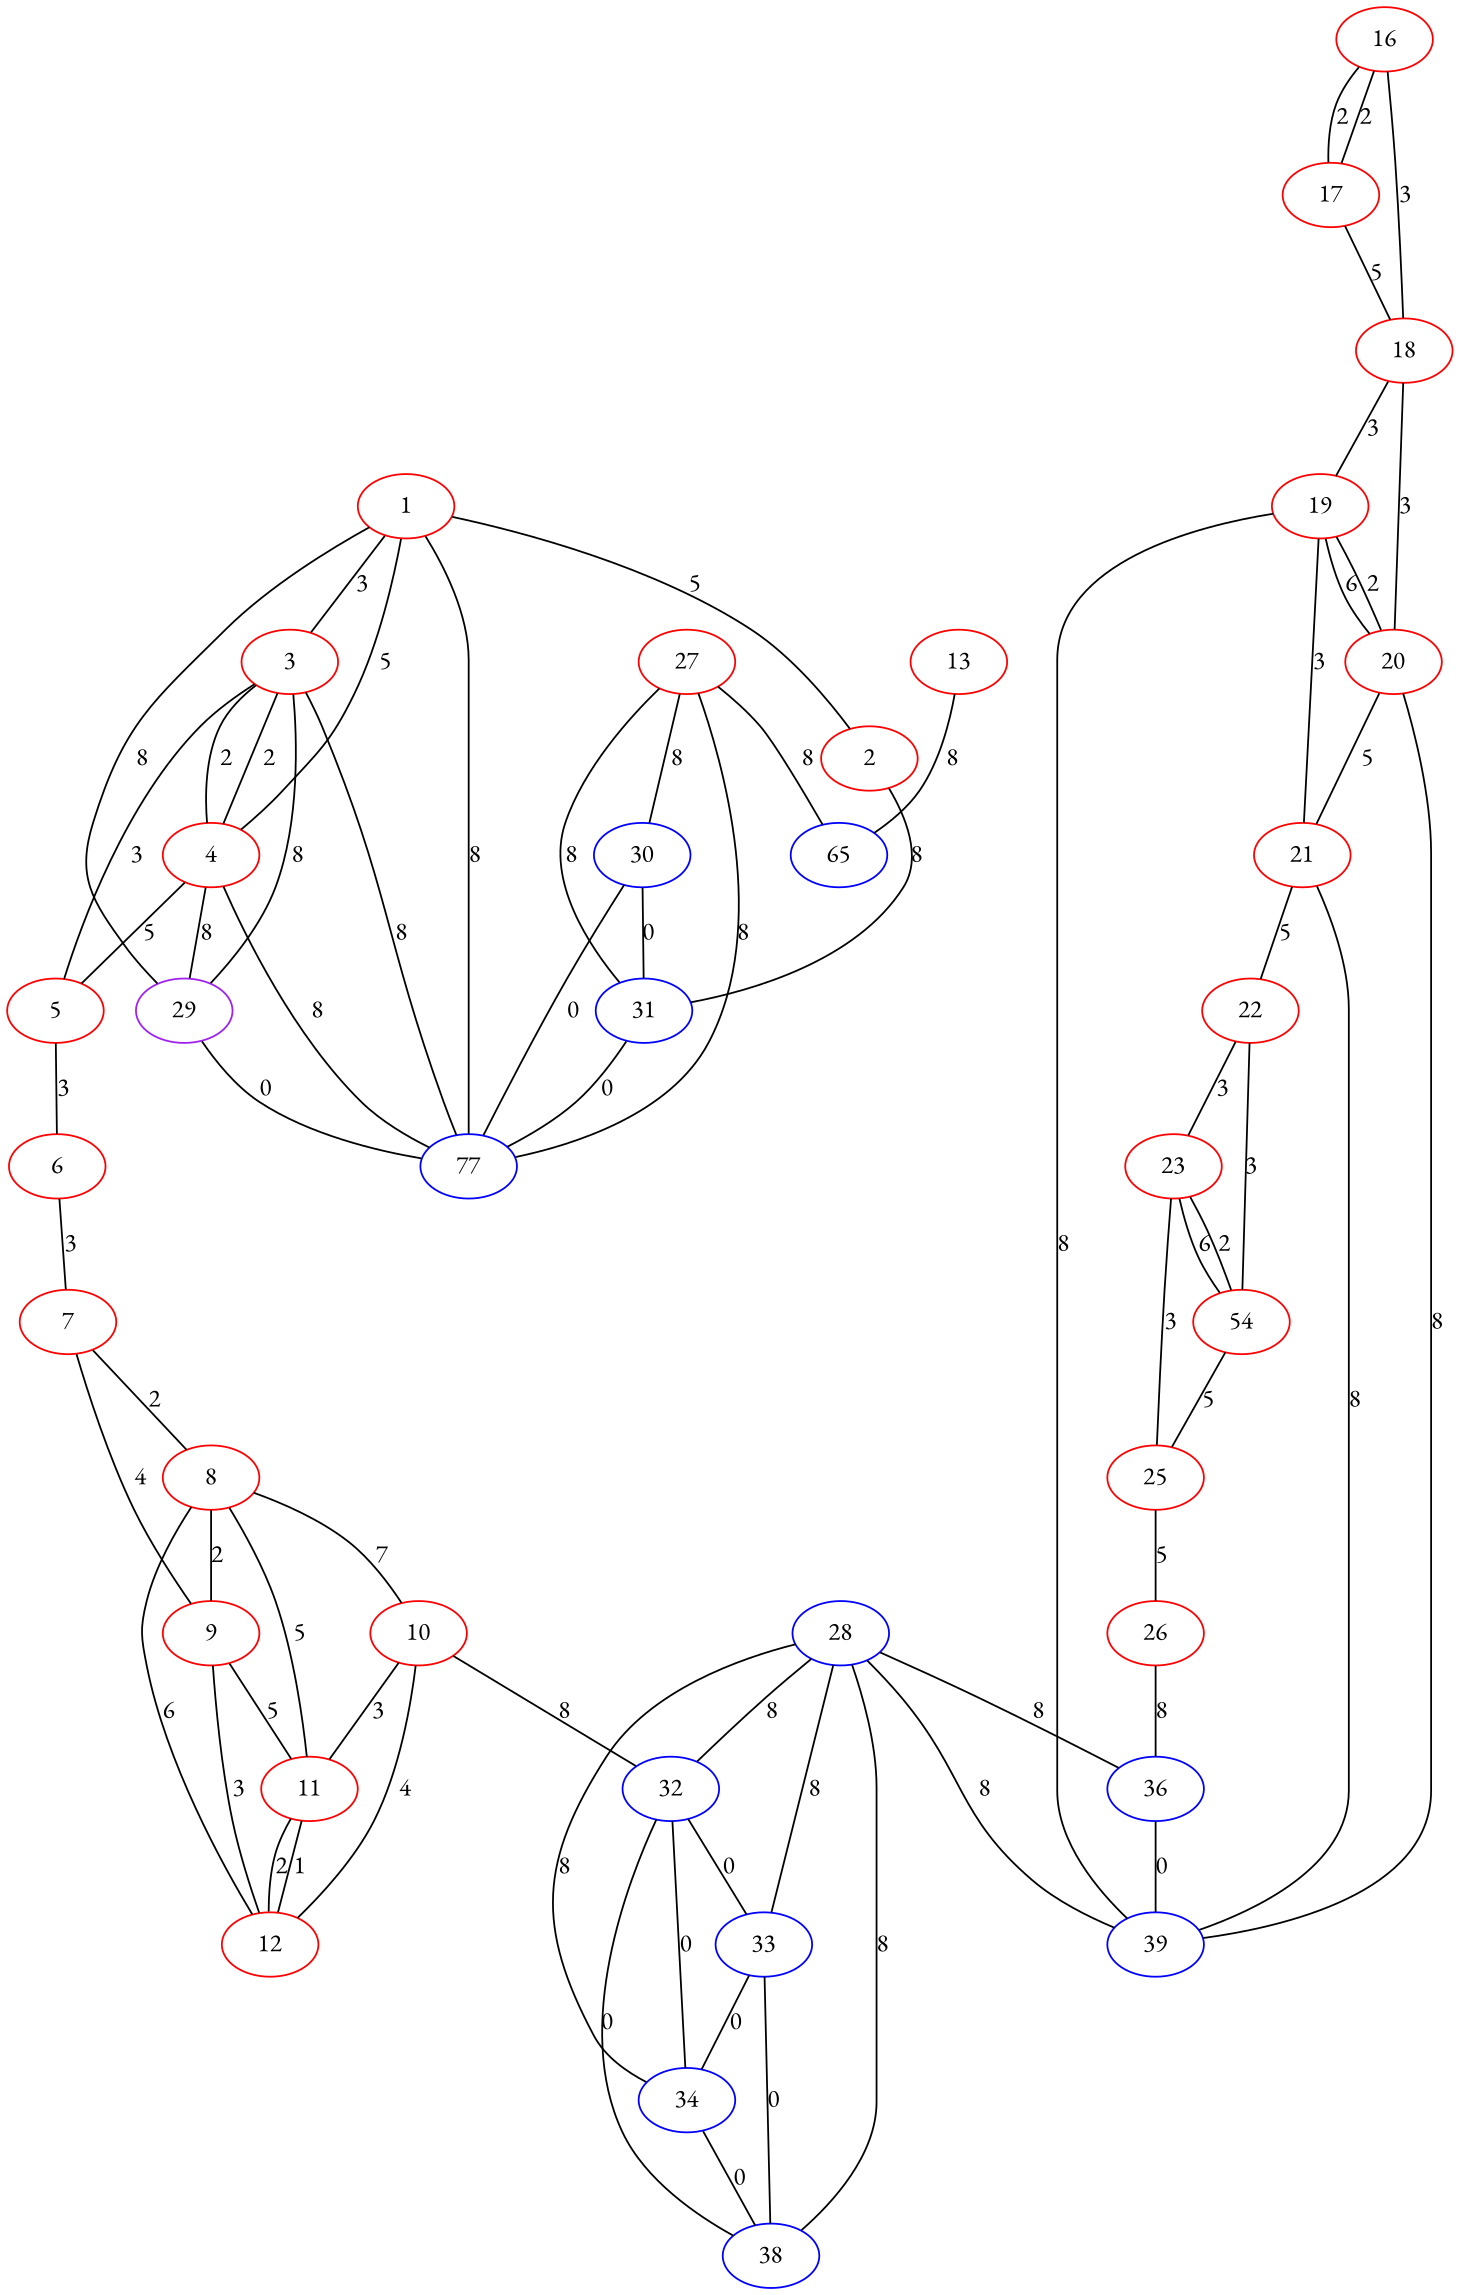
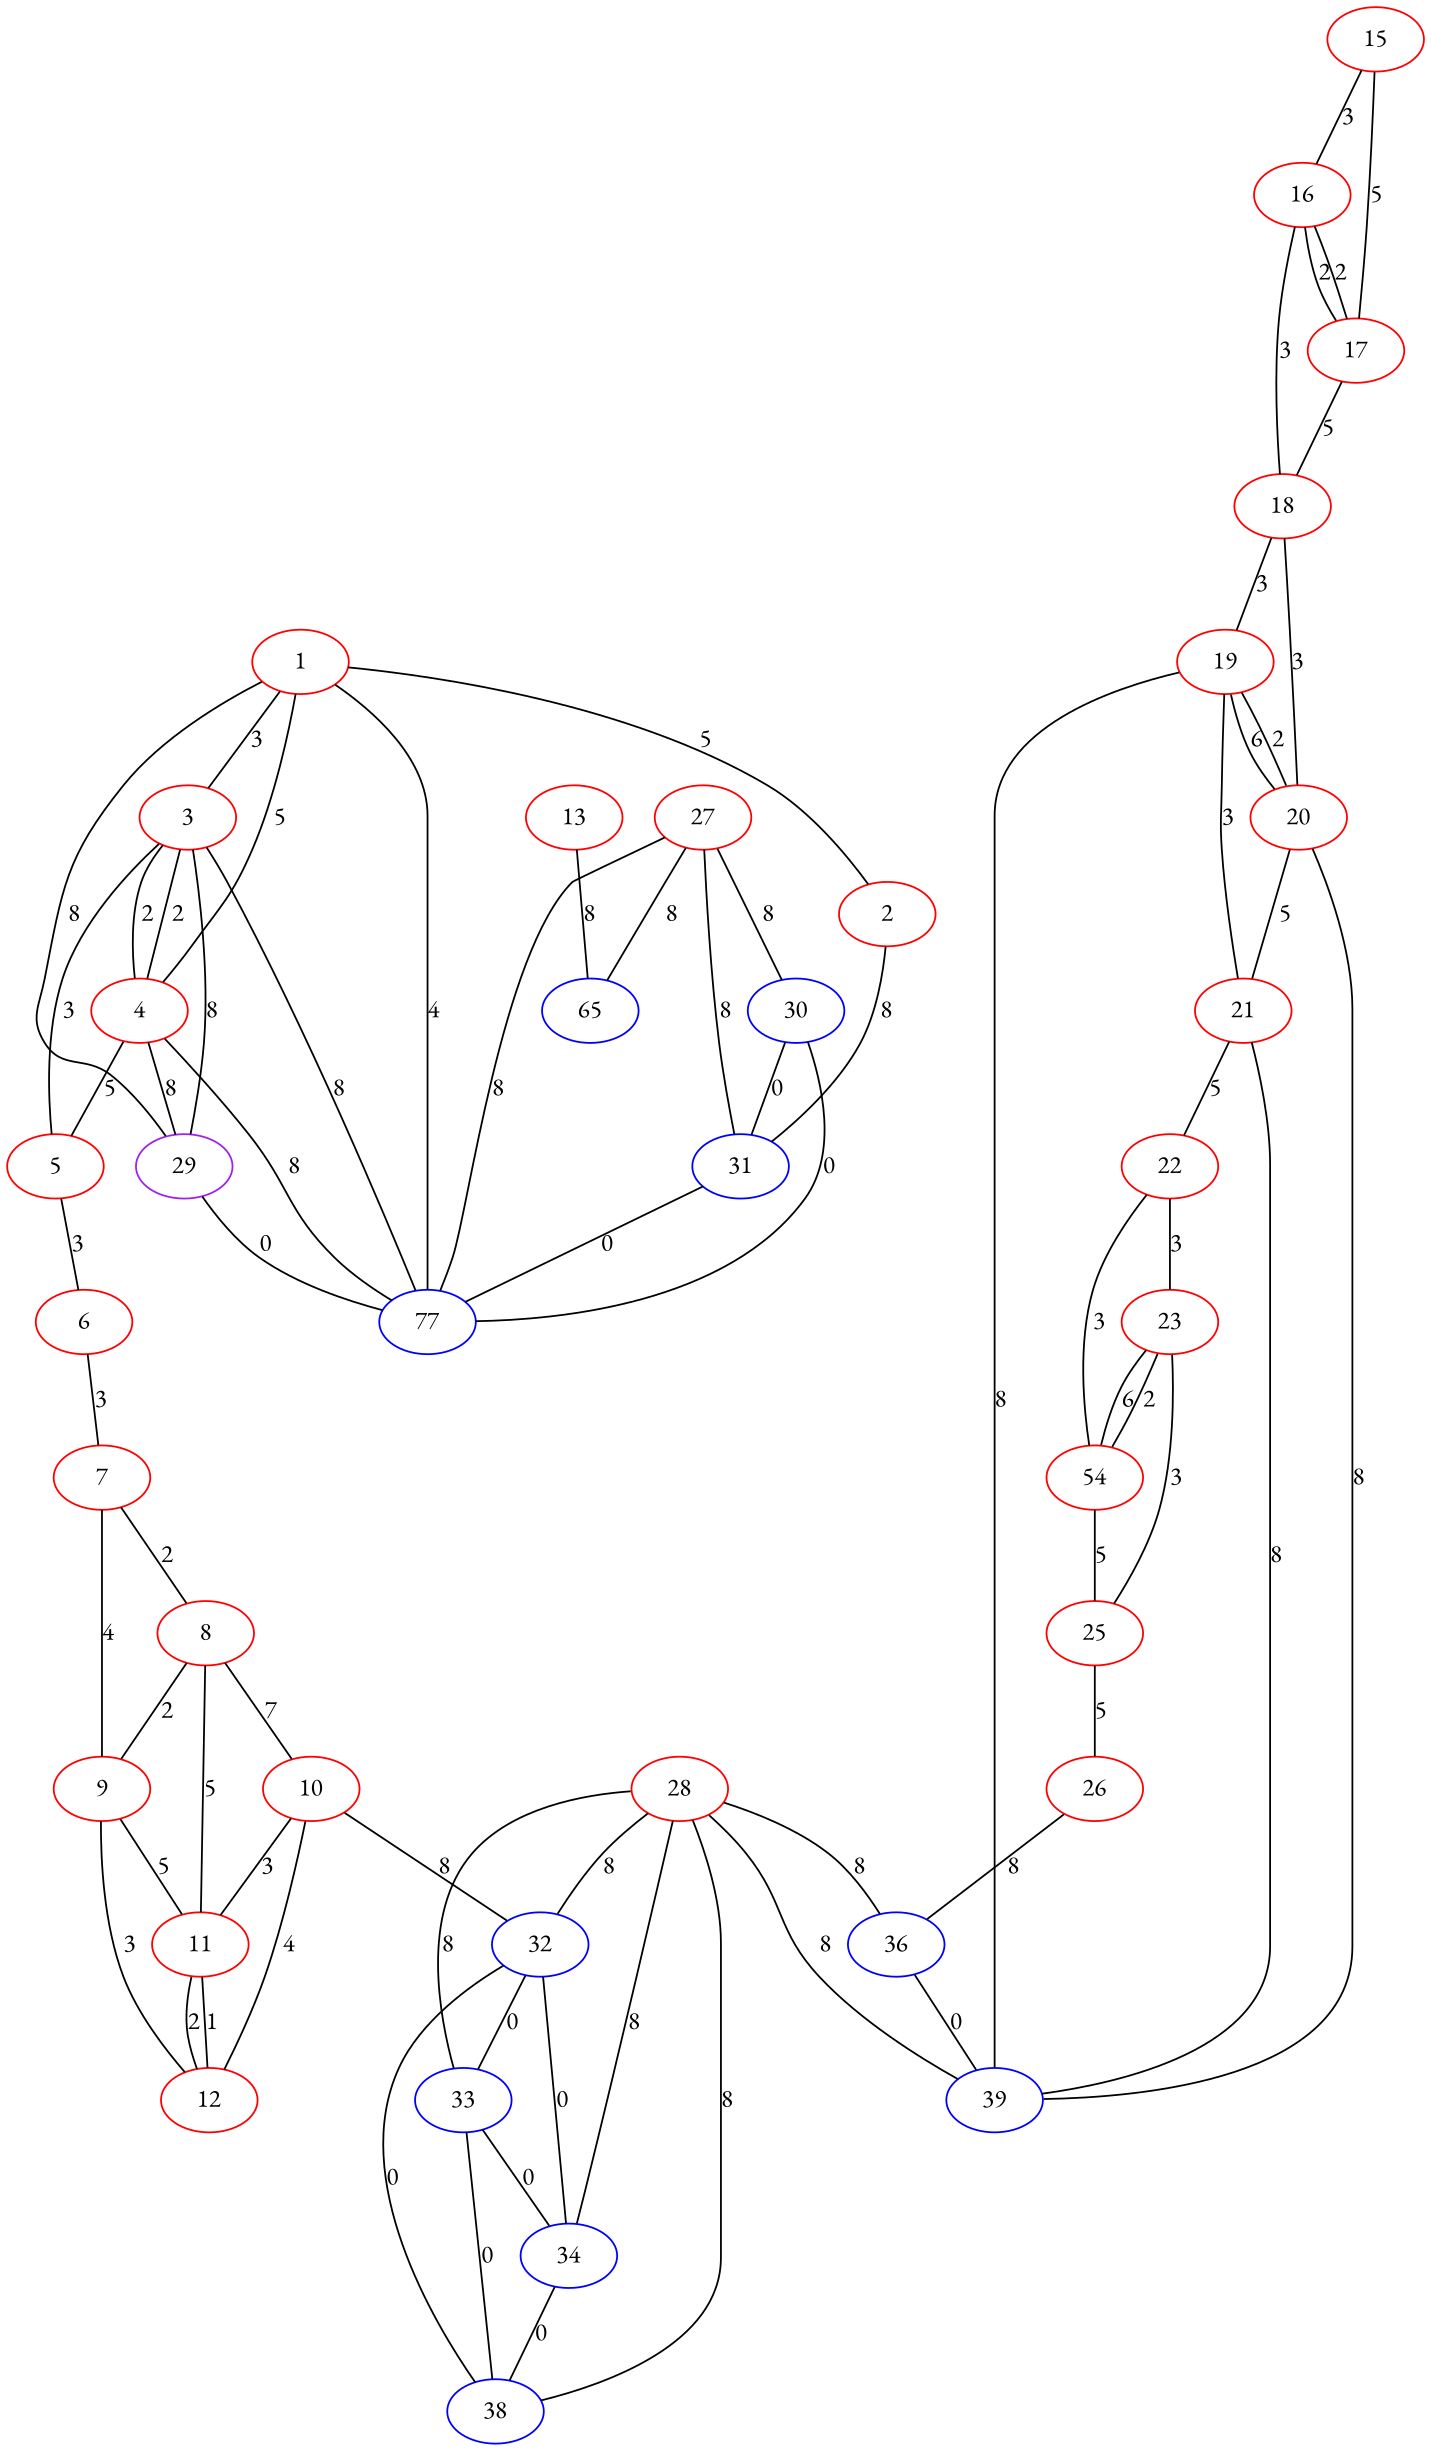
none -> (1376, 39)
(475, 855) -> (434, 1011)
(841, 1633) -> (680, 1789)
(160, 1715) -> none
